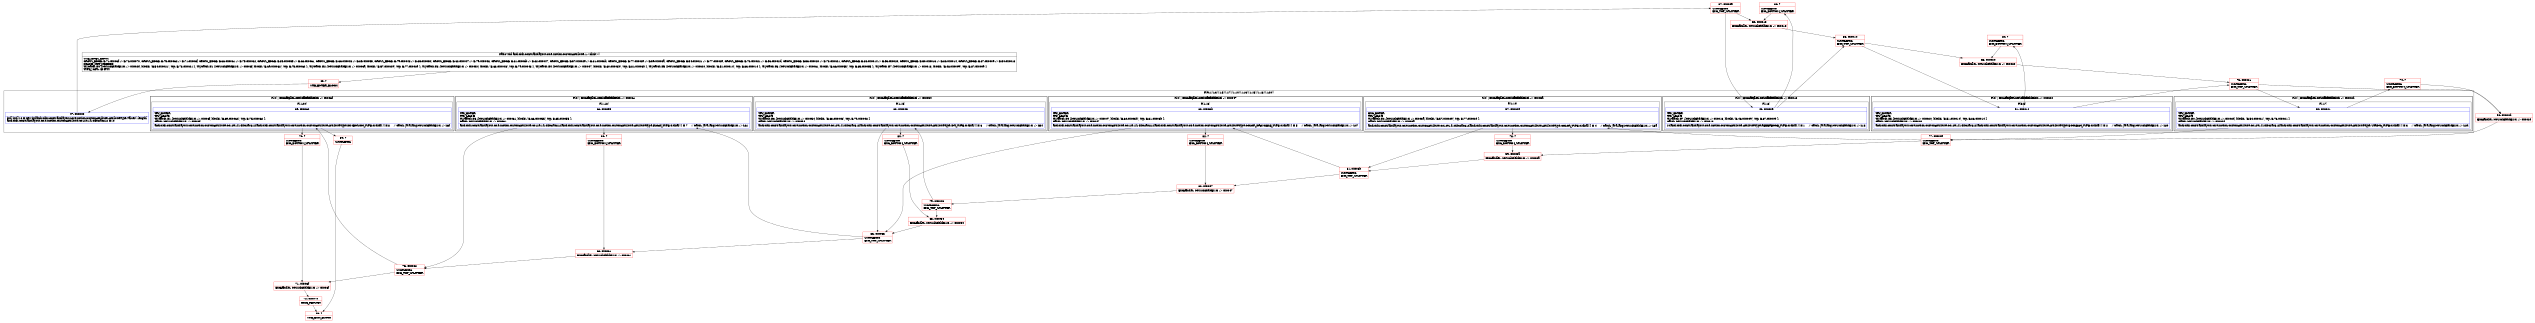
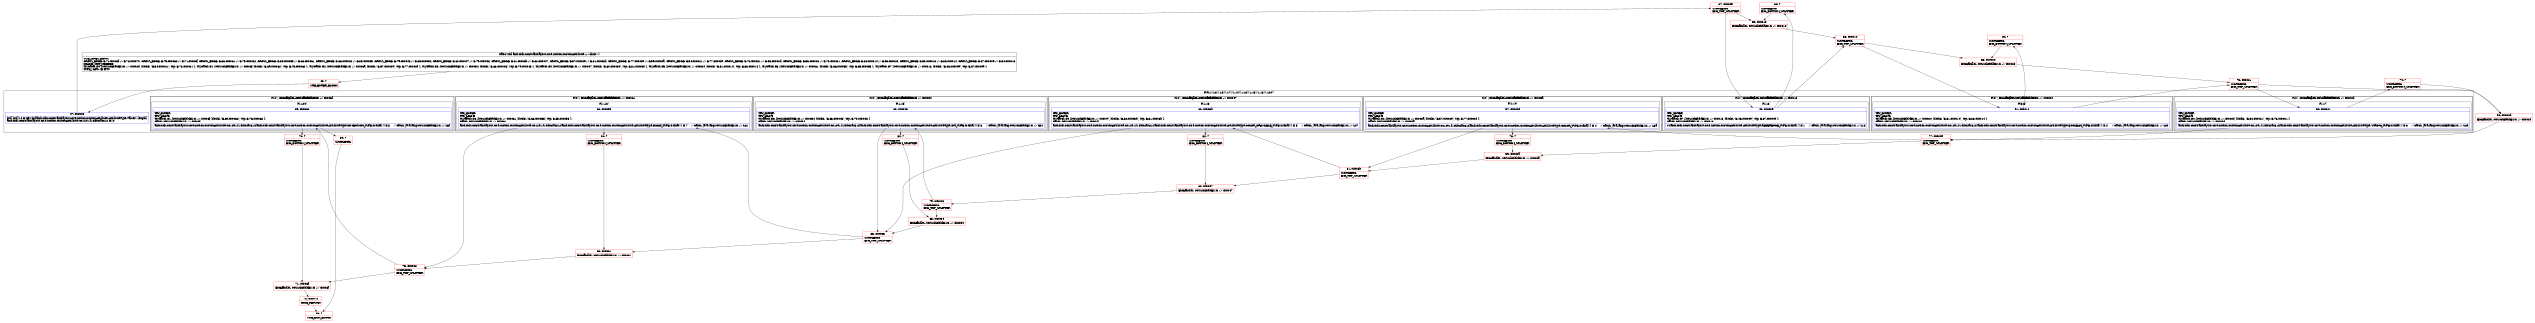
(1376, 114) -> (1376, 114)
